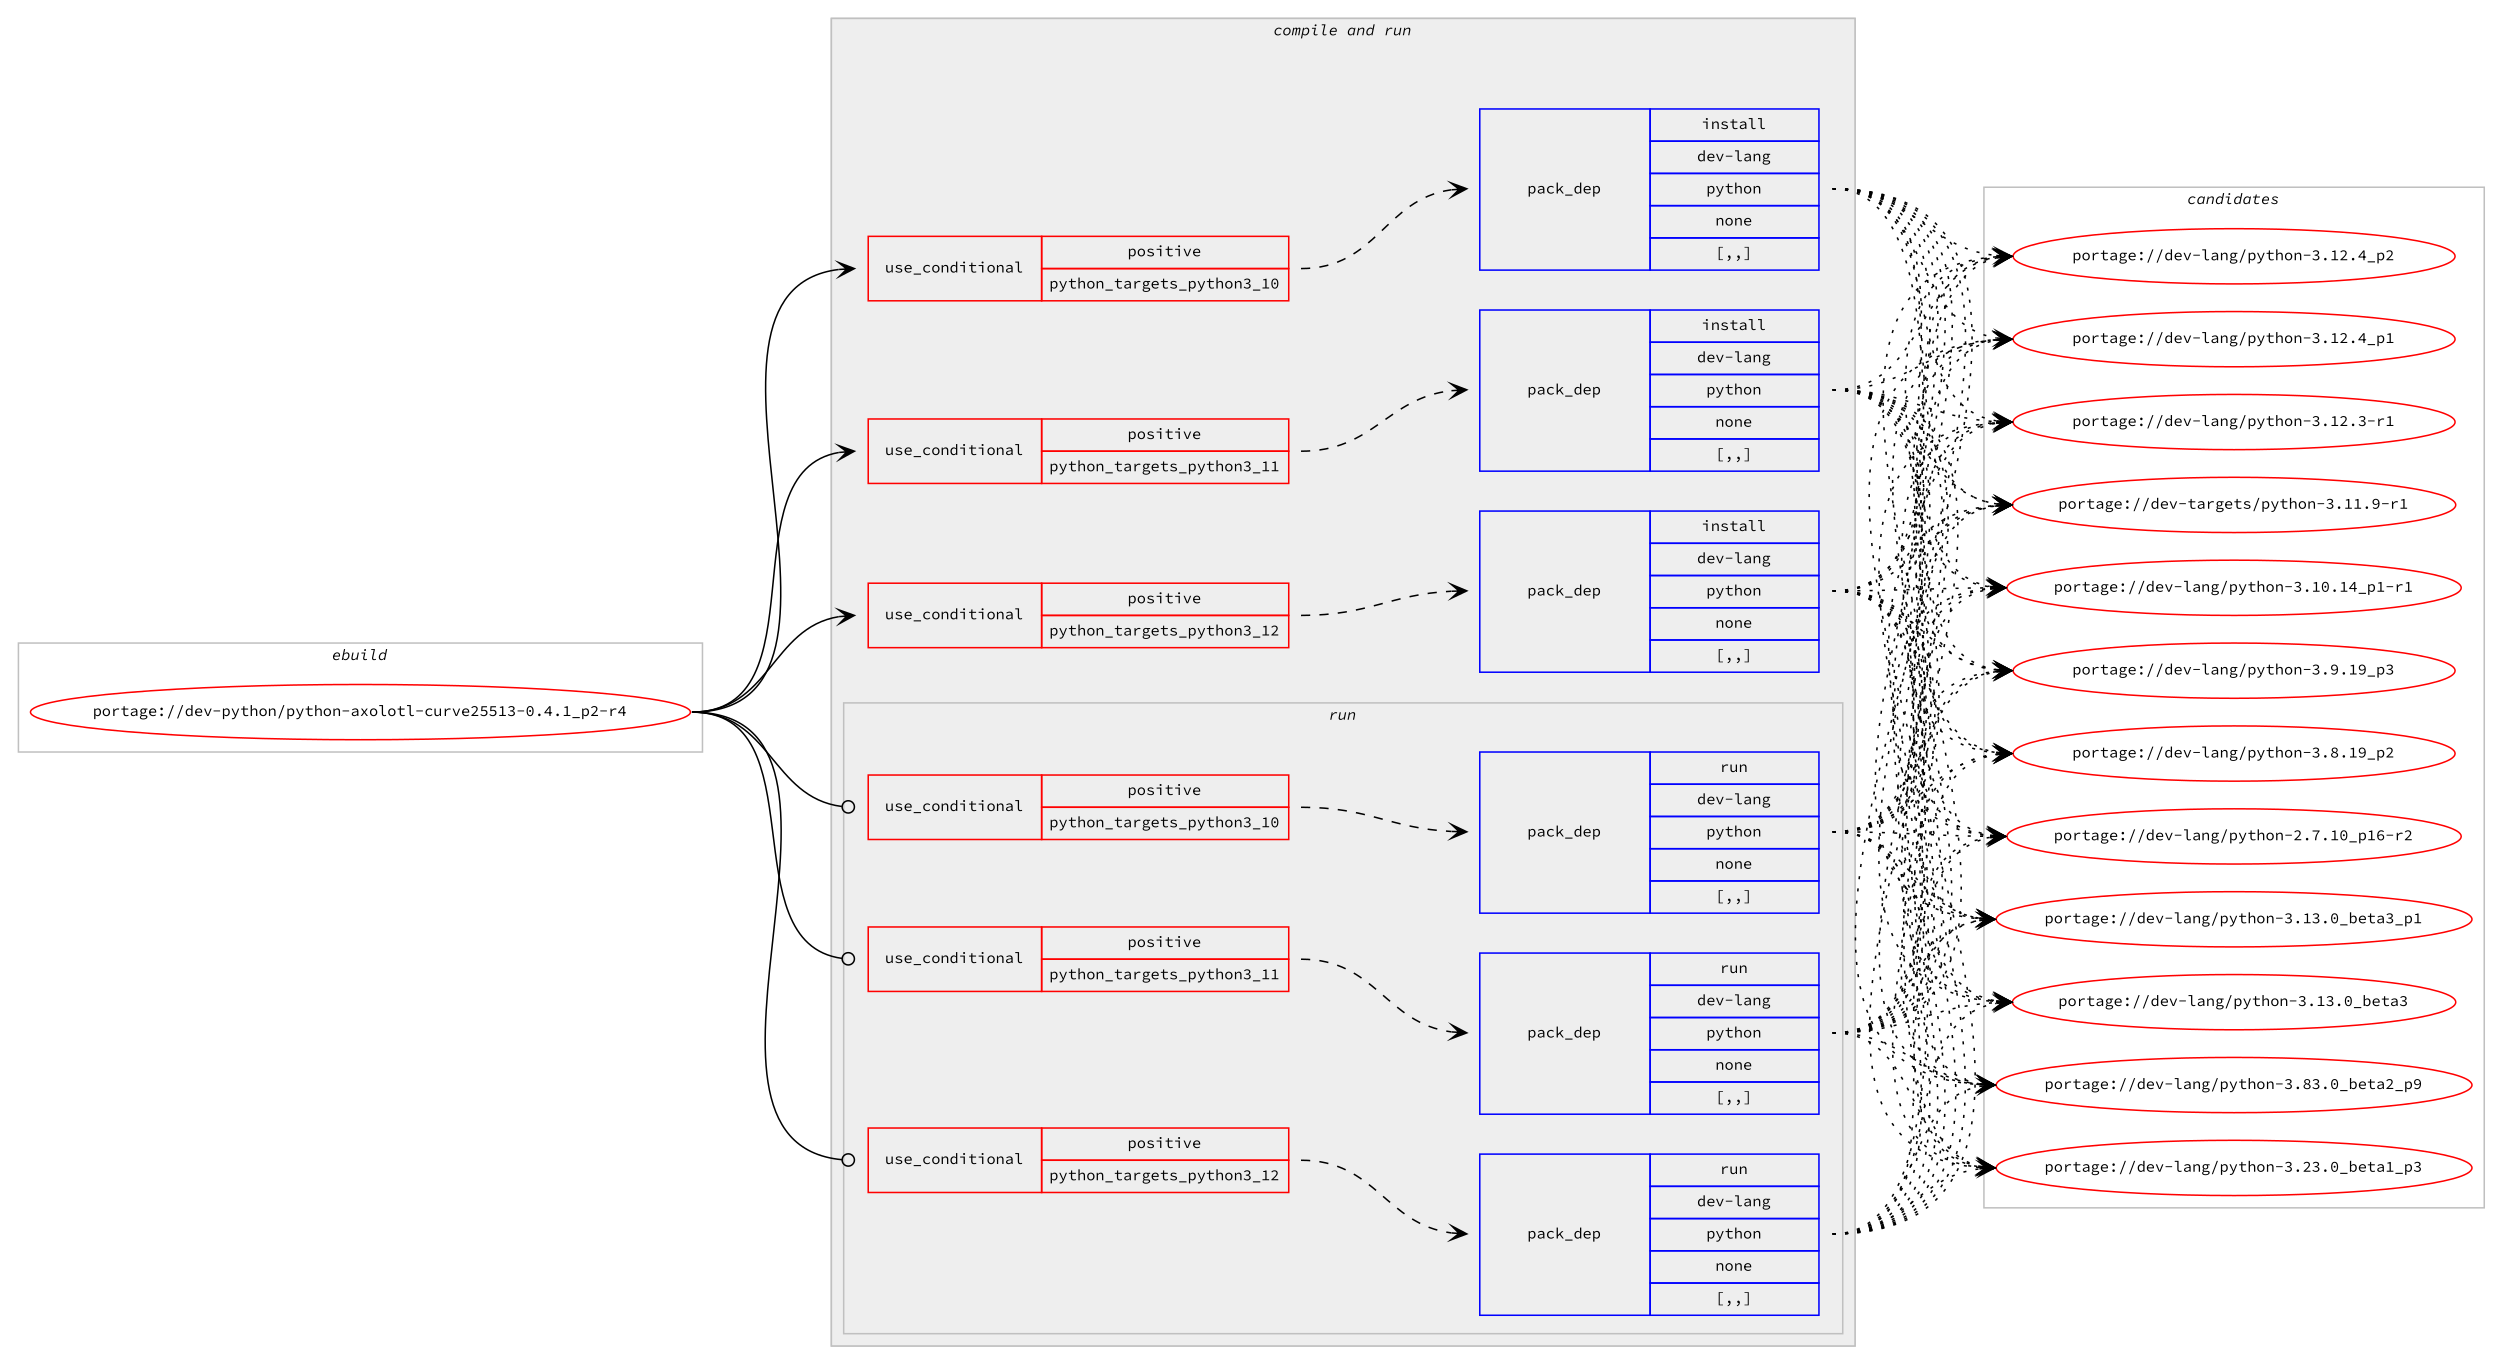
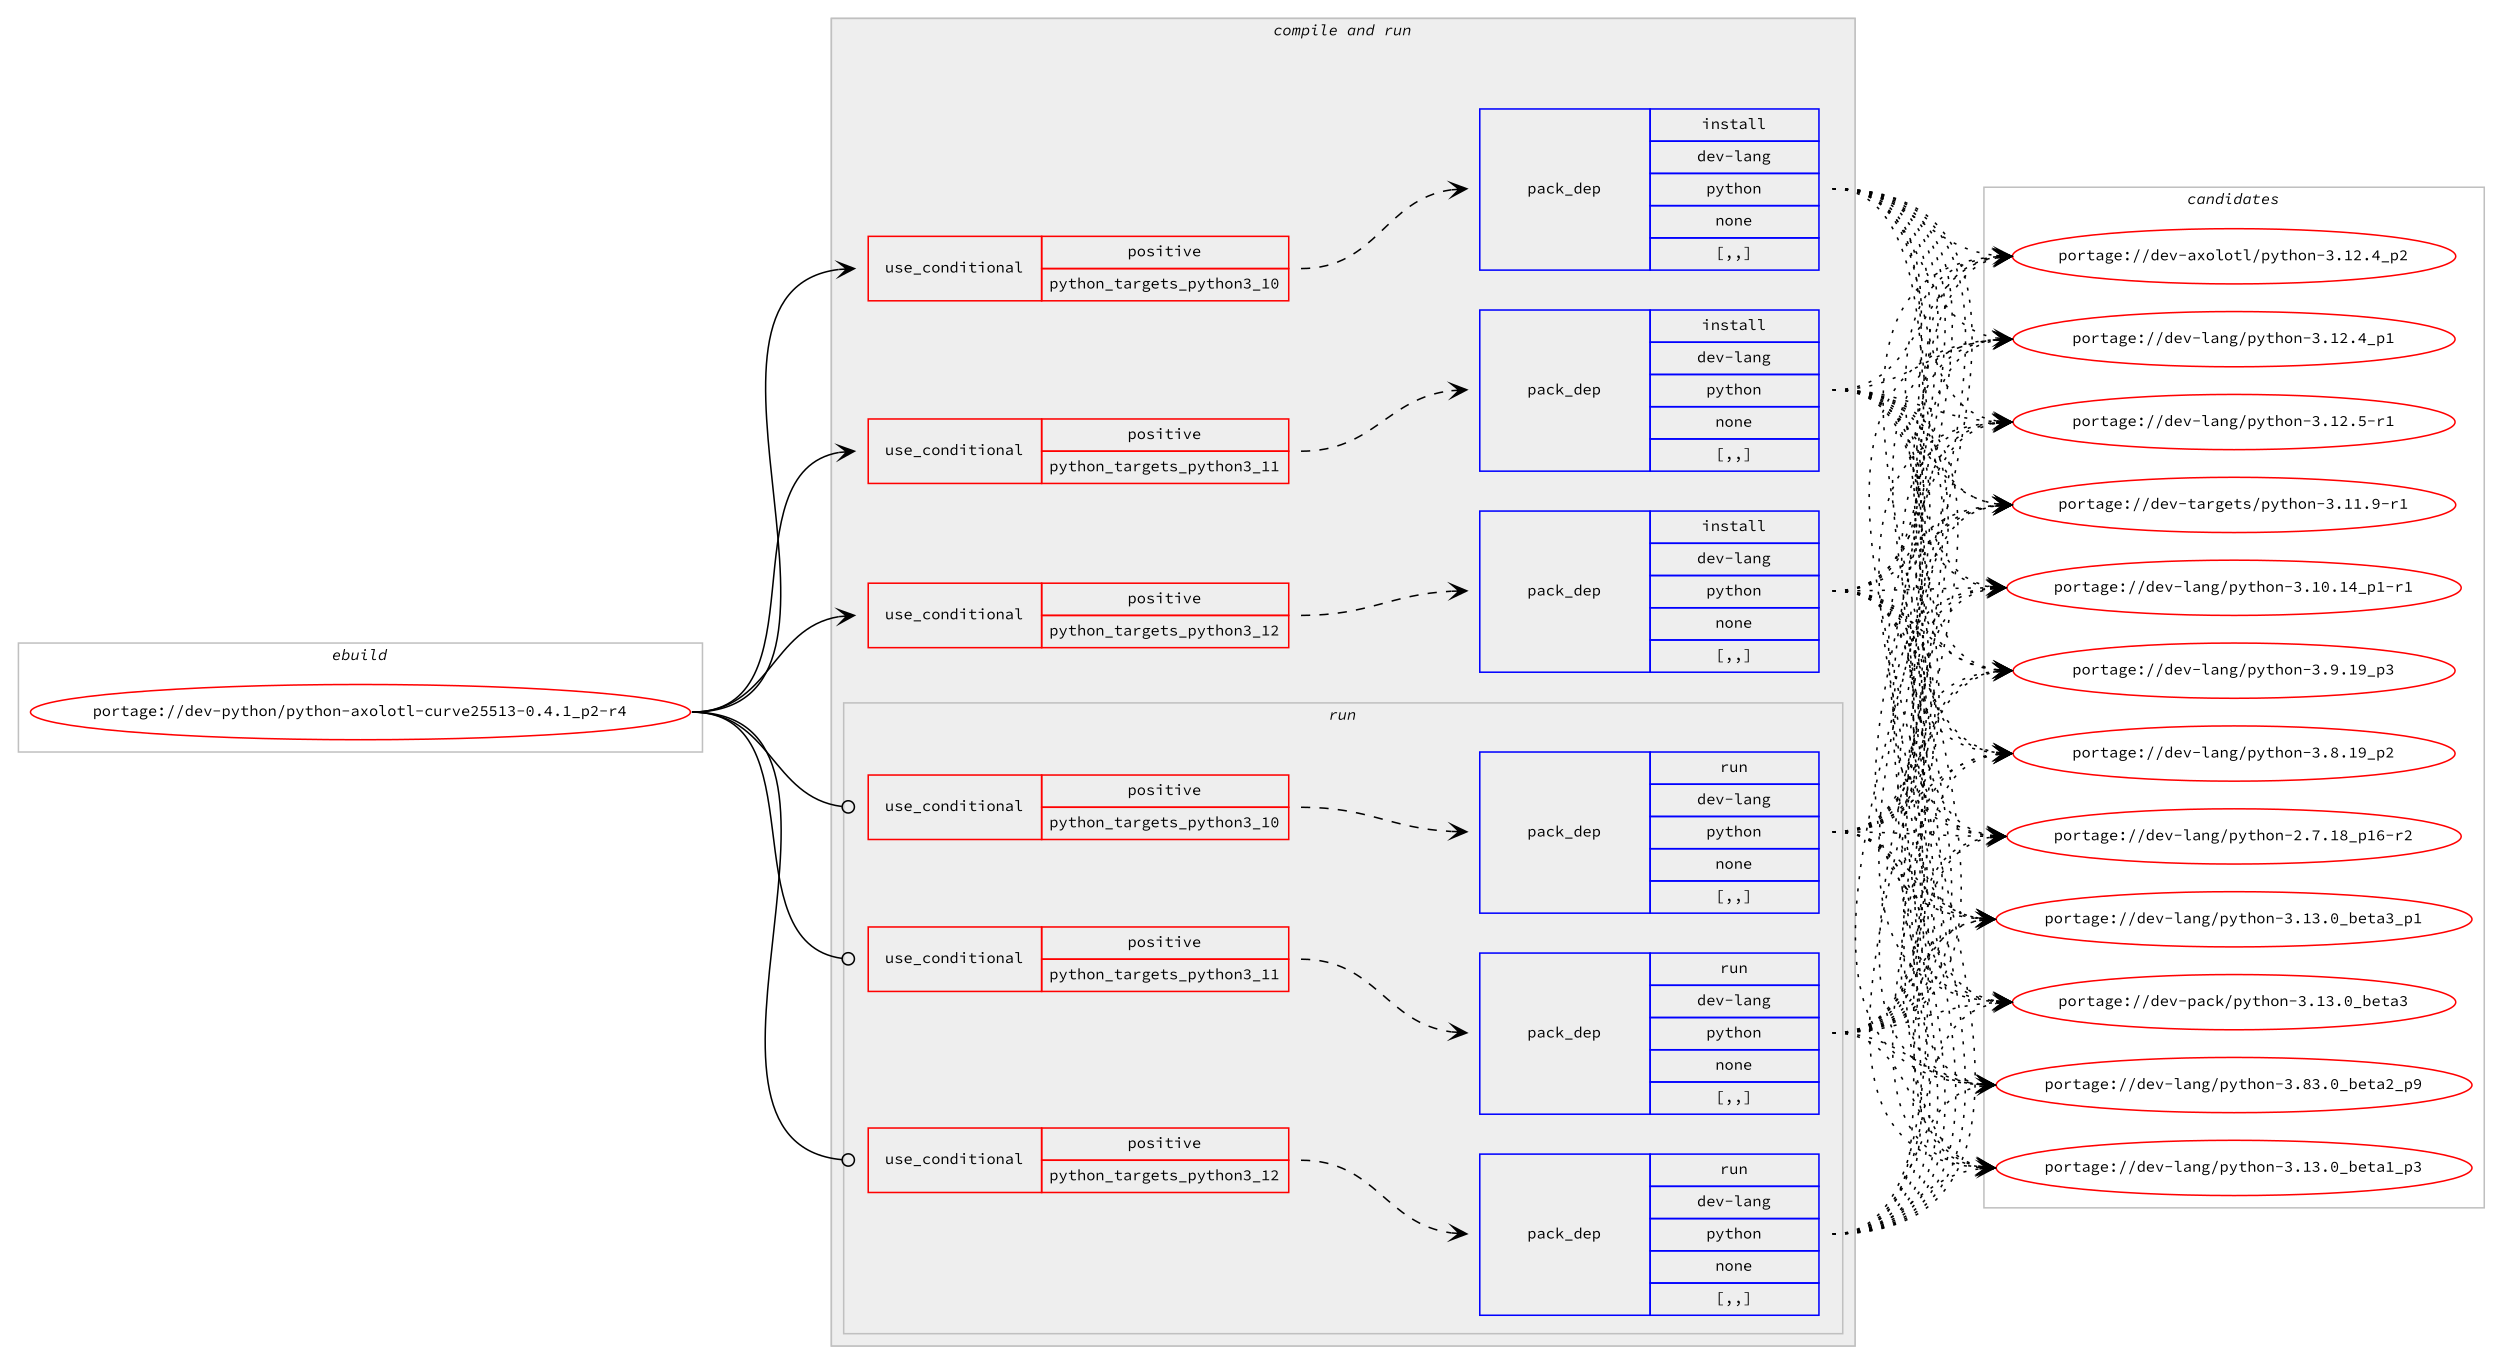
(2234, 256) -> (2234, 256)
(2234, 422) -> (2234, 422)
(2234, 836) -> (2234, 836)
(2234, 1002) -> (2234, 1002)
(2234, 1168) -> (2234, 1168)
